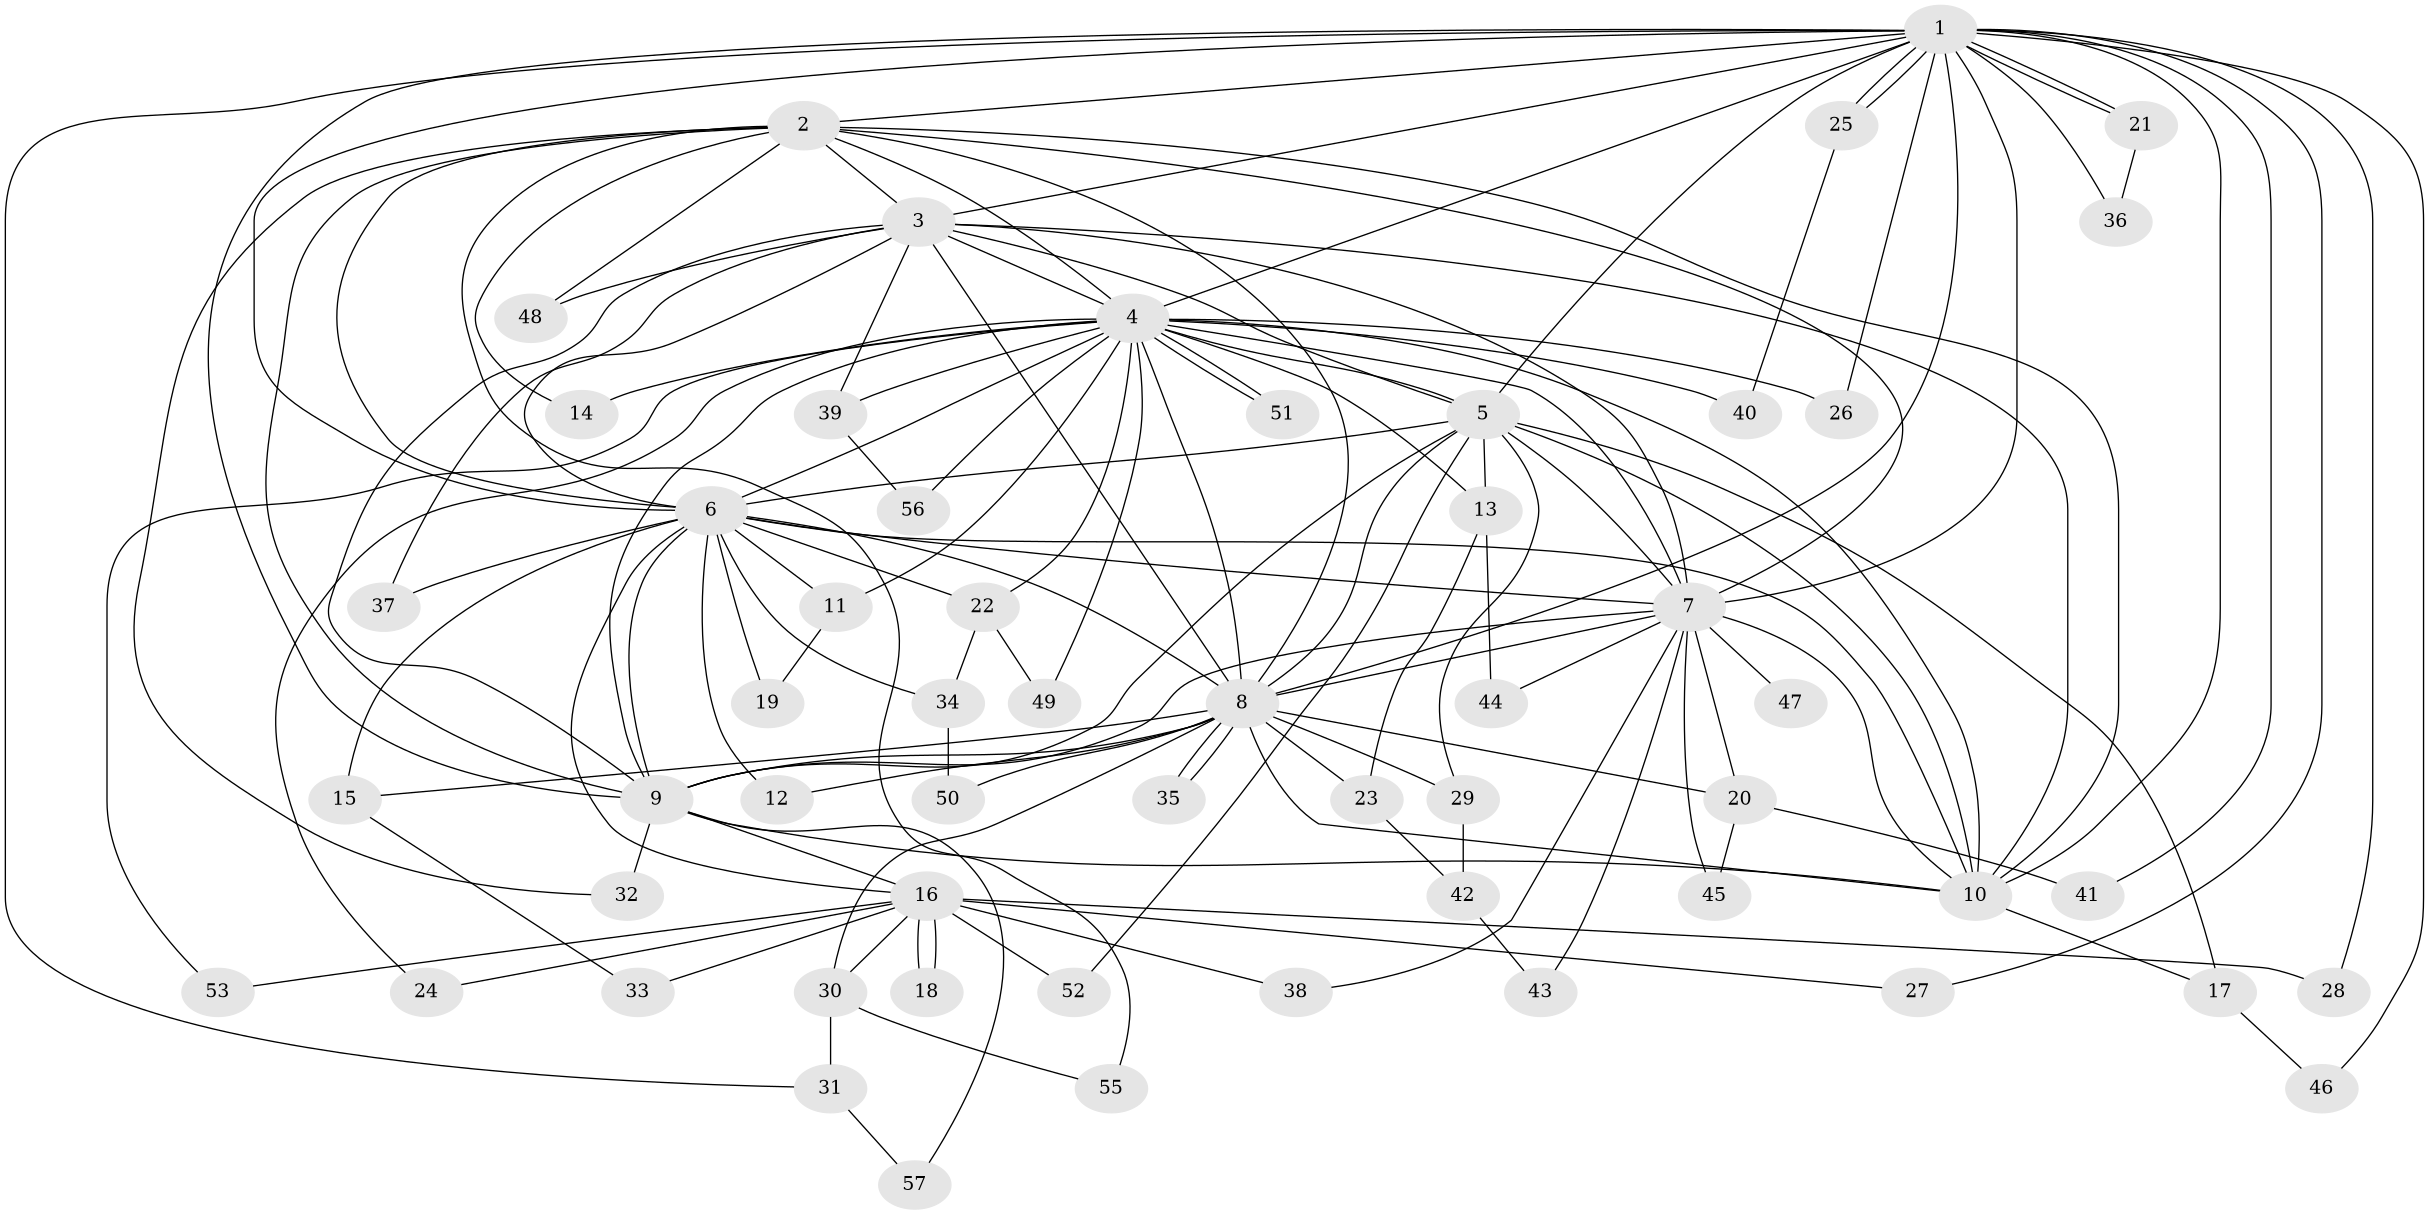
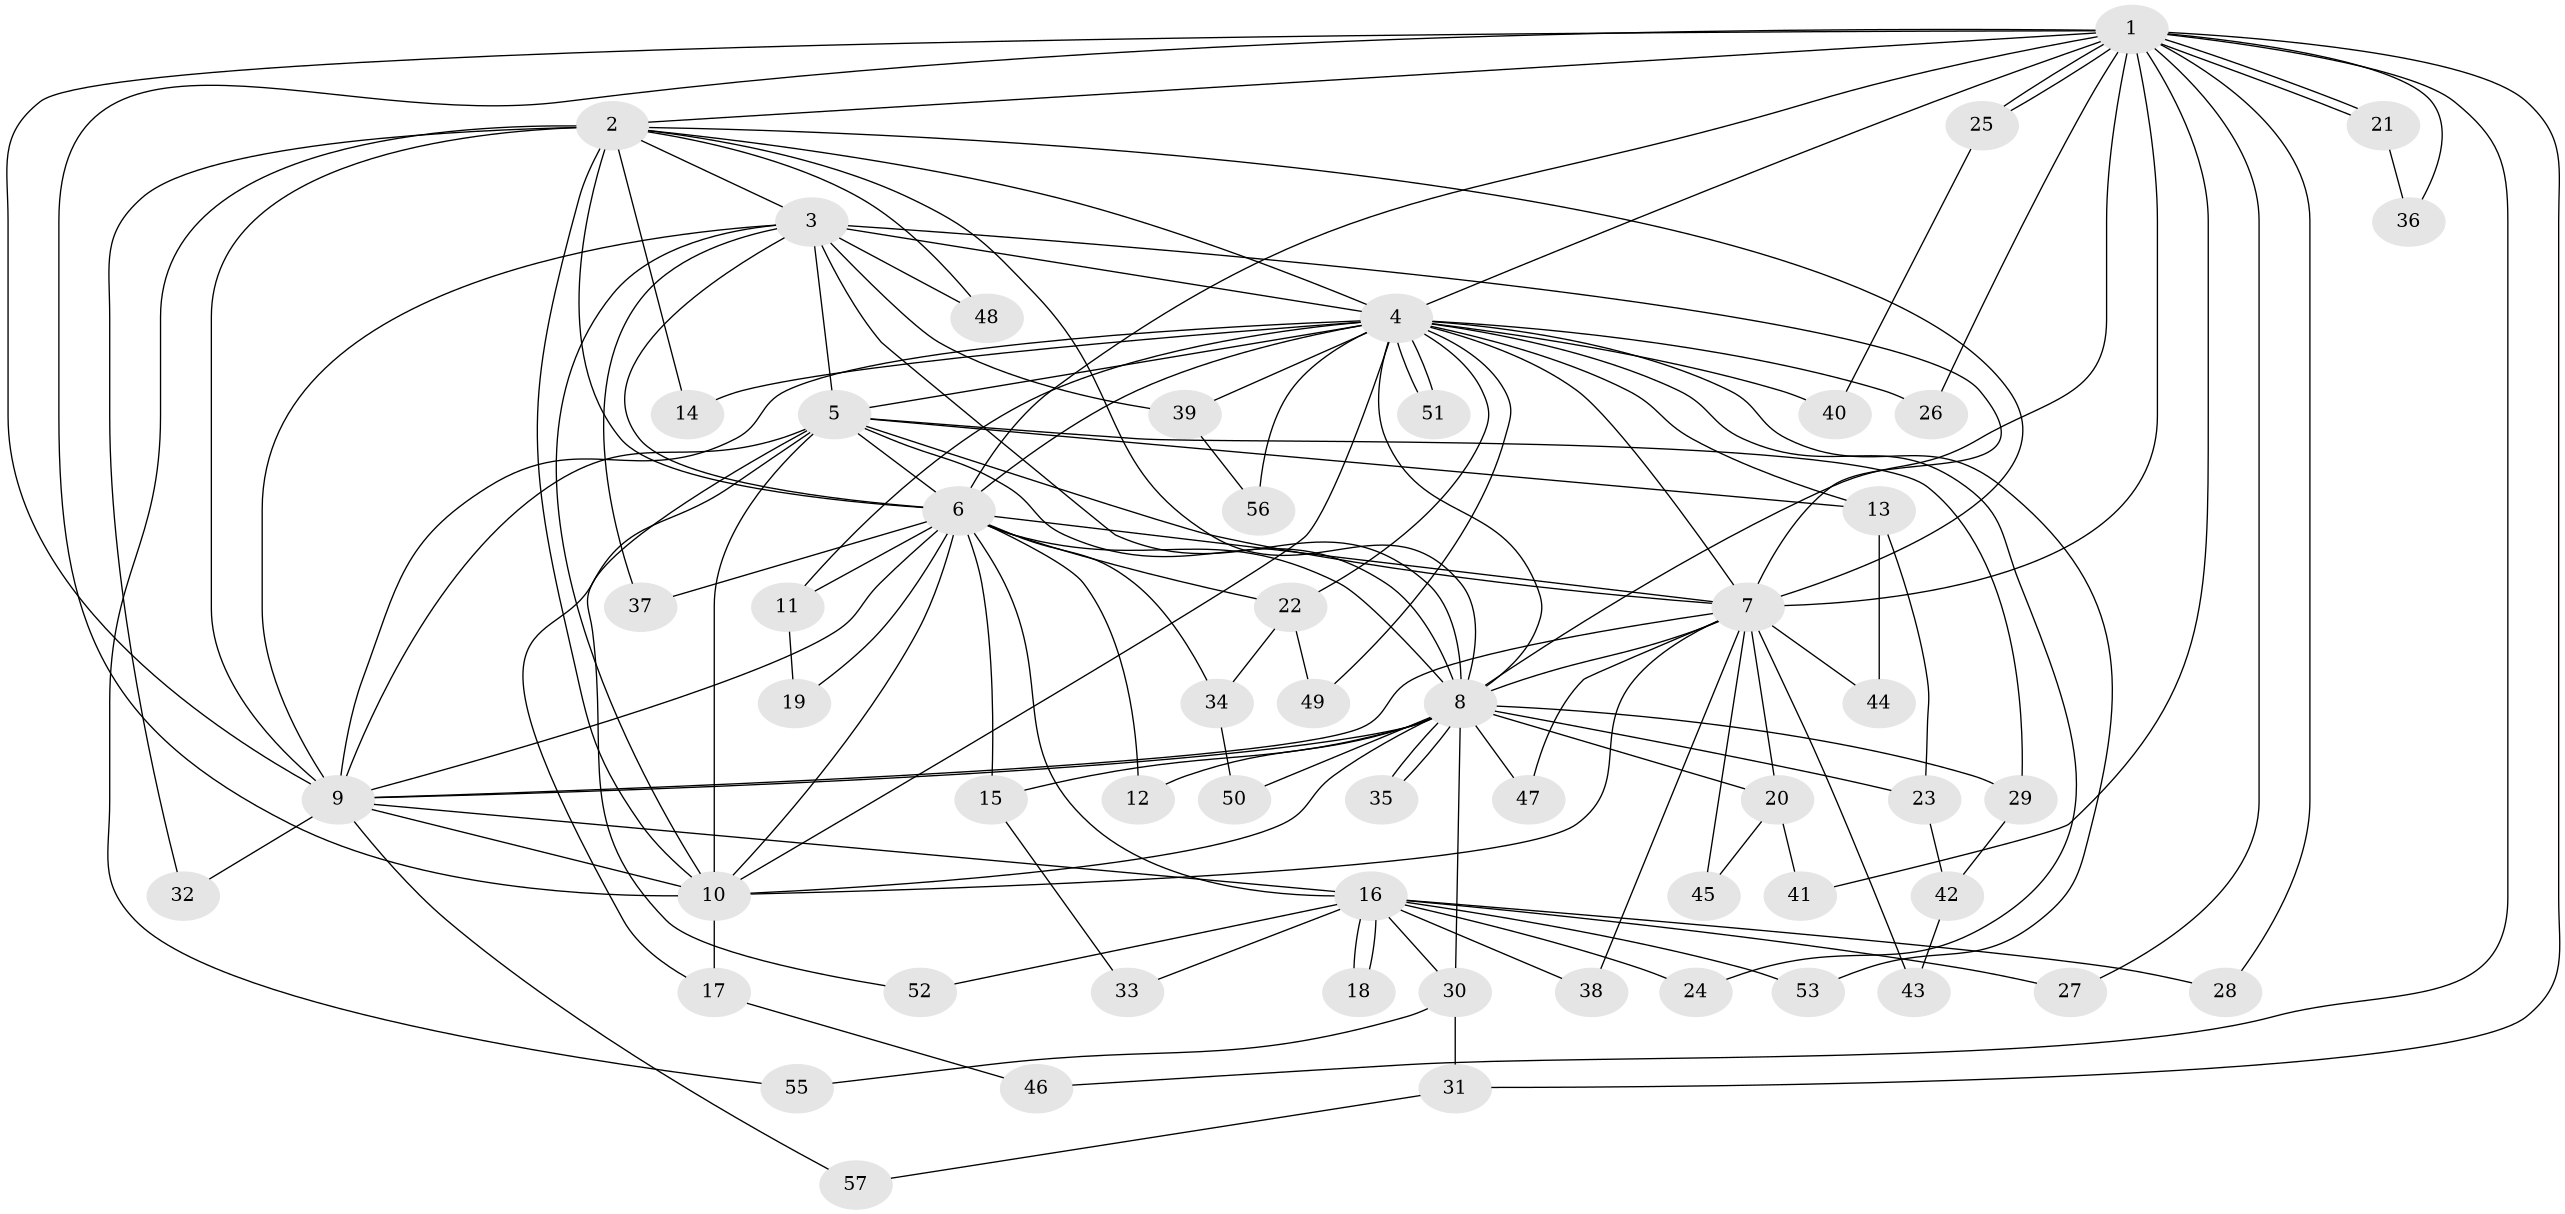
(1430, 126) -> none
(1684, 192) -> none
none -> (1495, 752)
